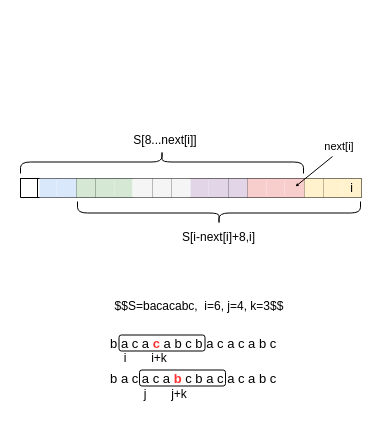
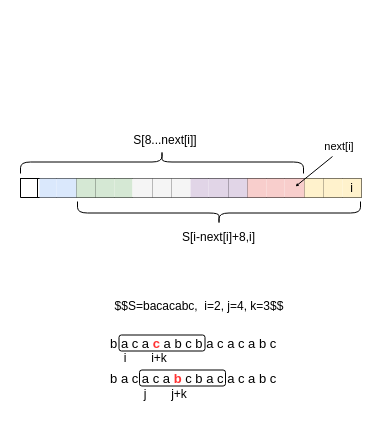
(200, 307) -> (200, 307)
